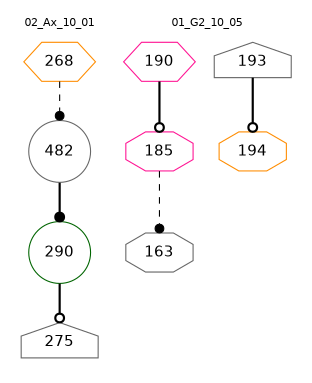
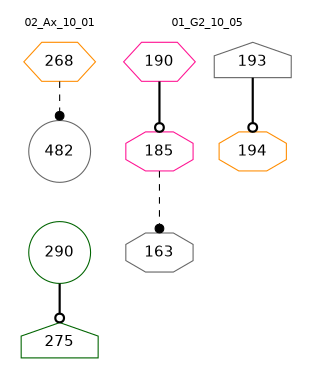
(60, 198) -> none
(60, 342) -> (60, 342)
